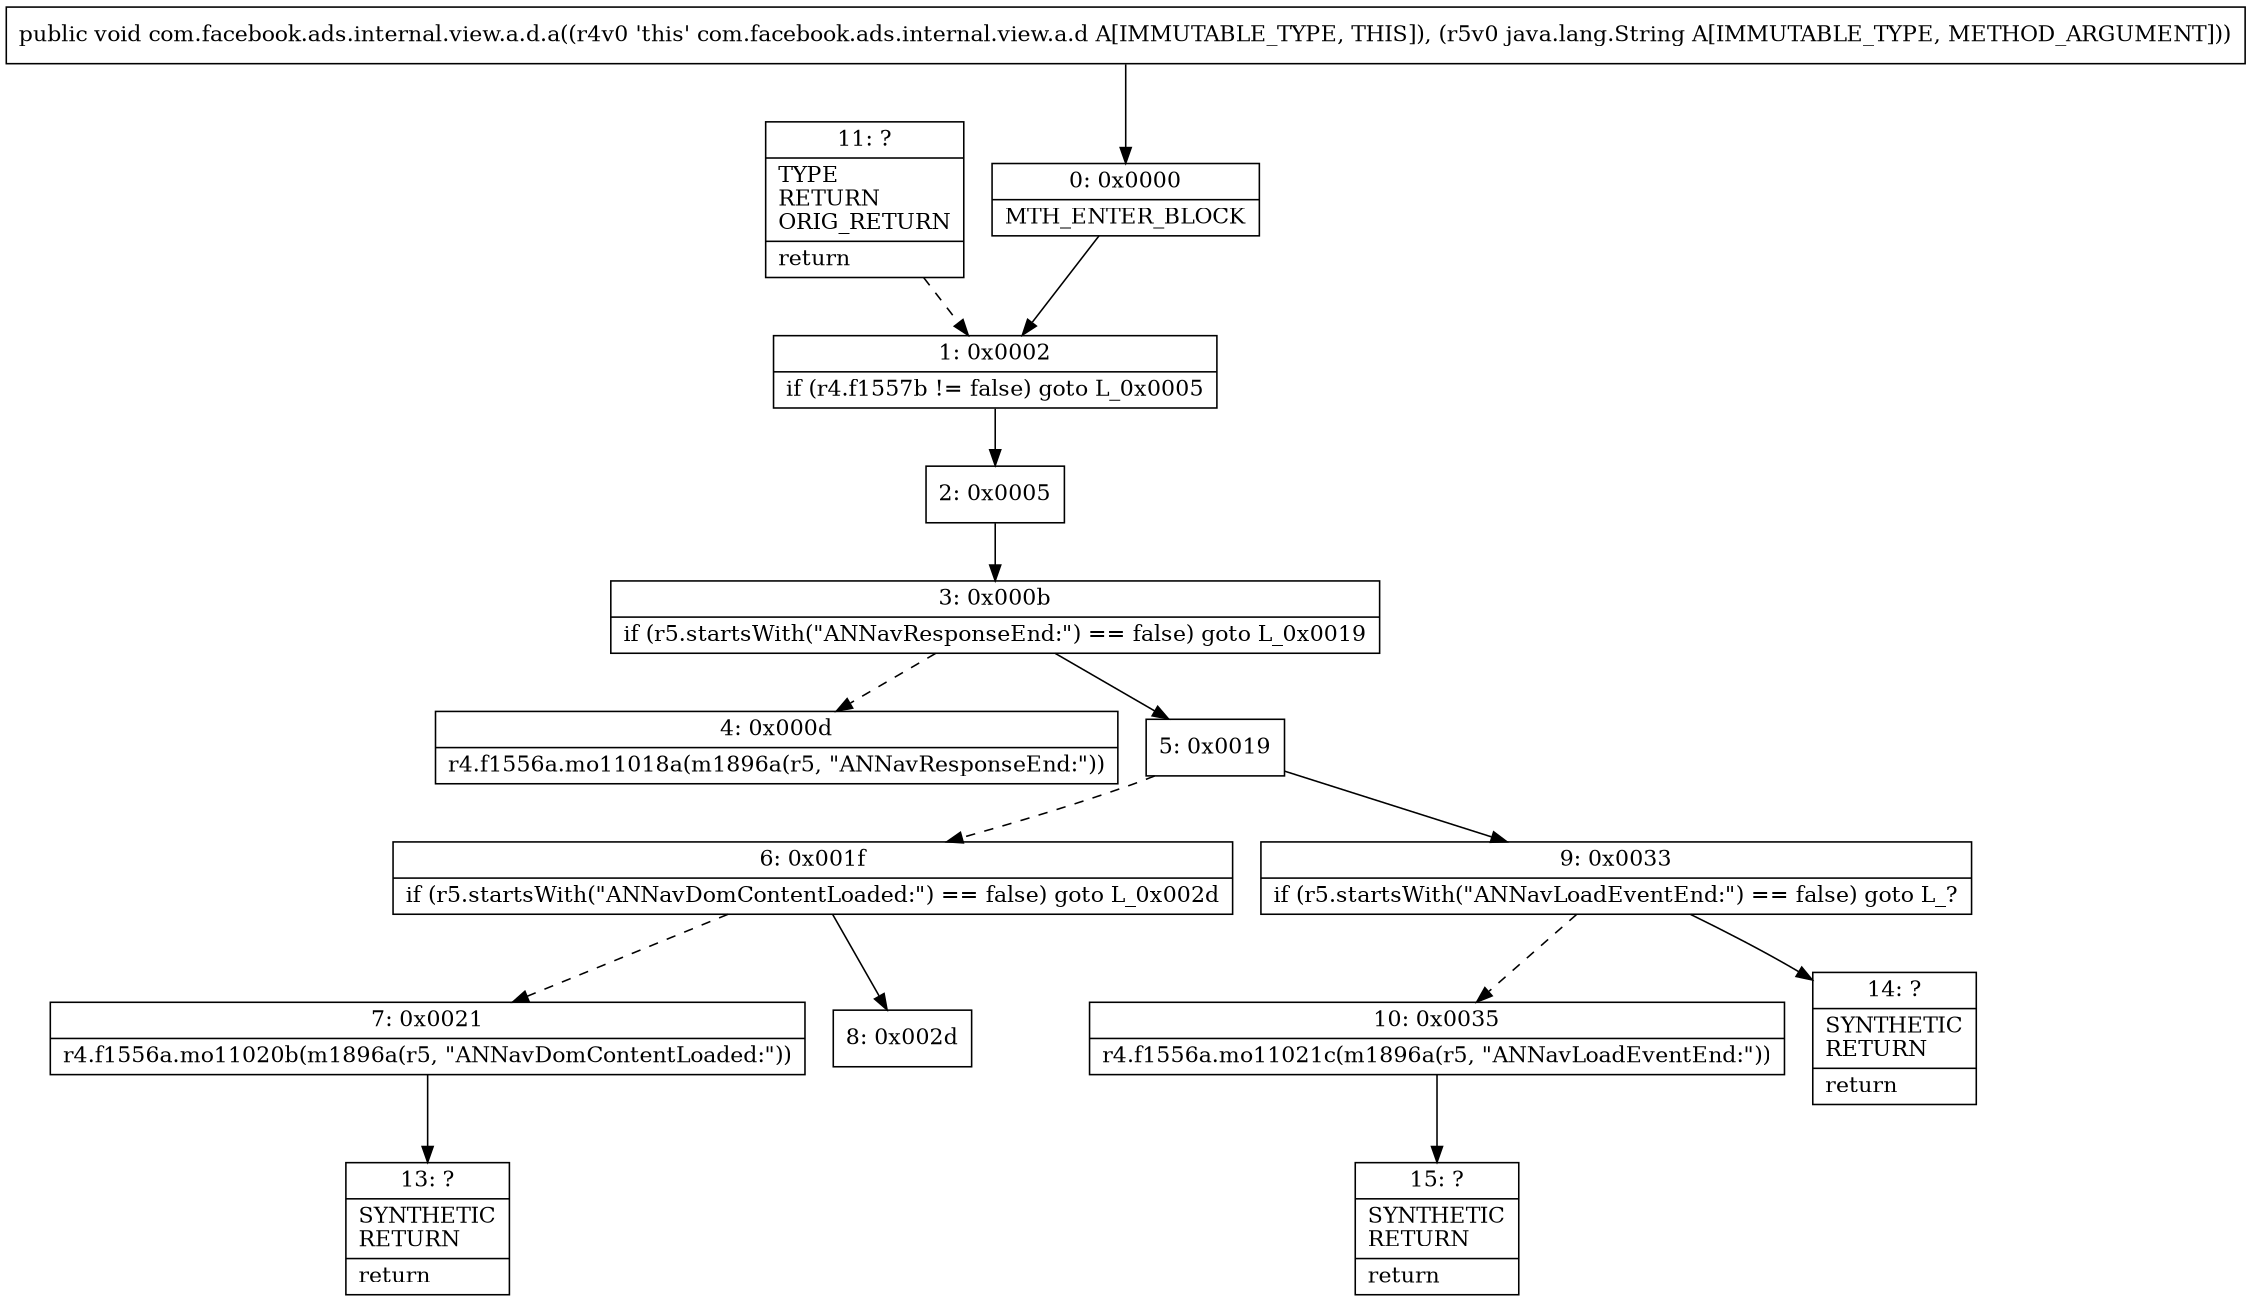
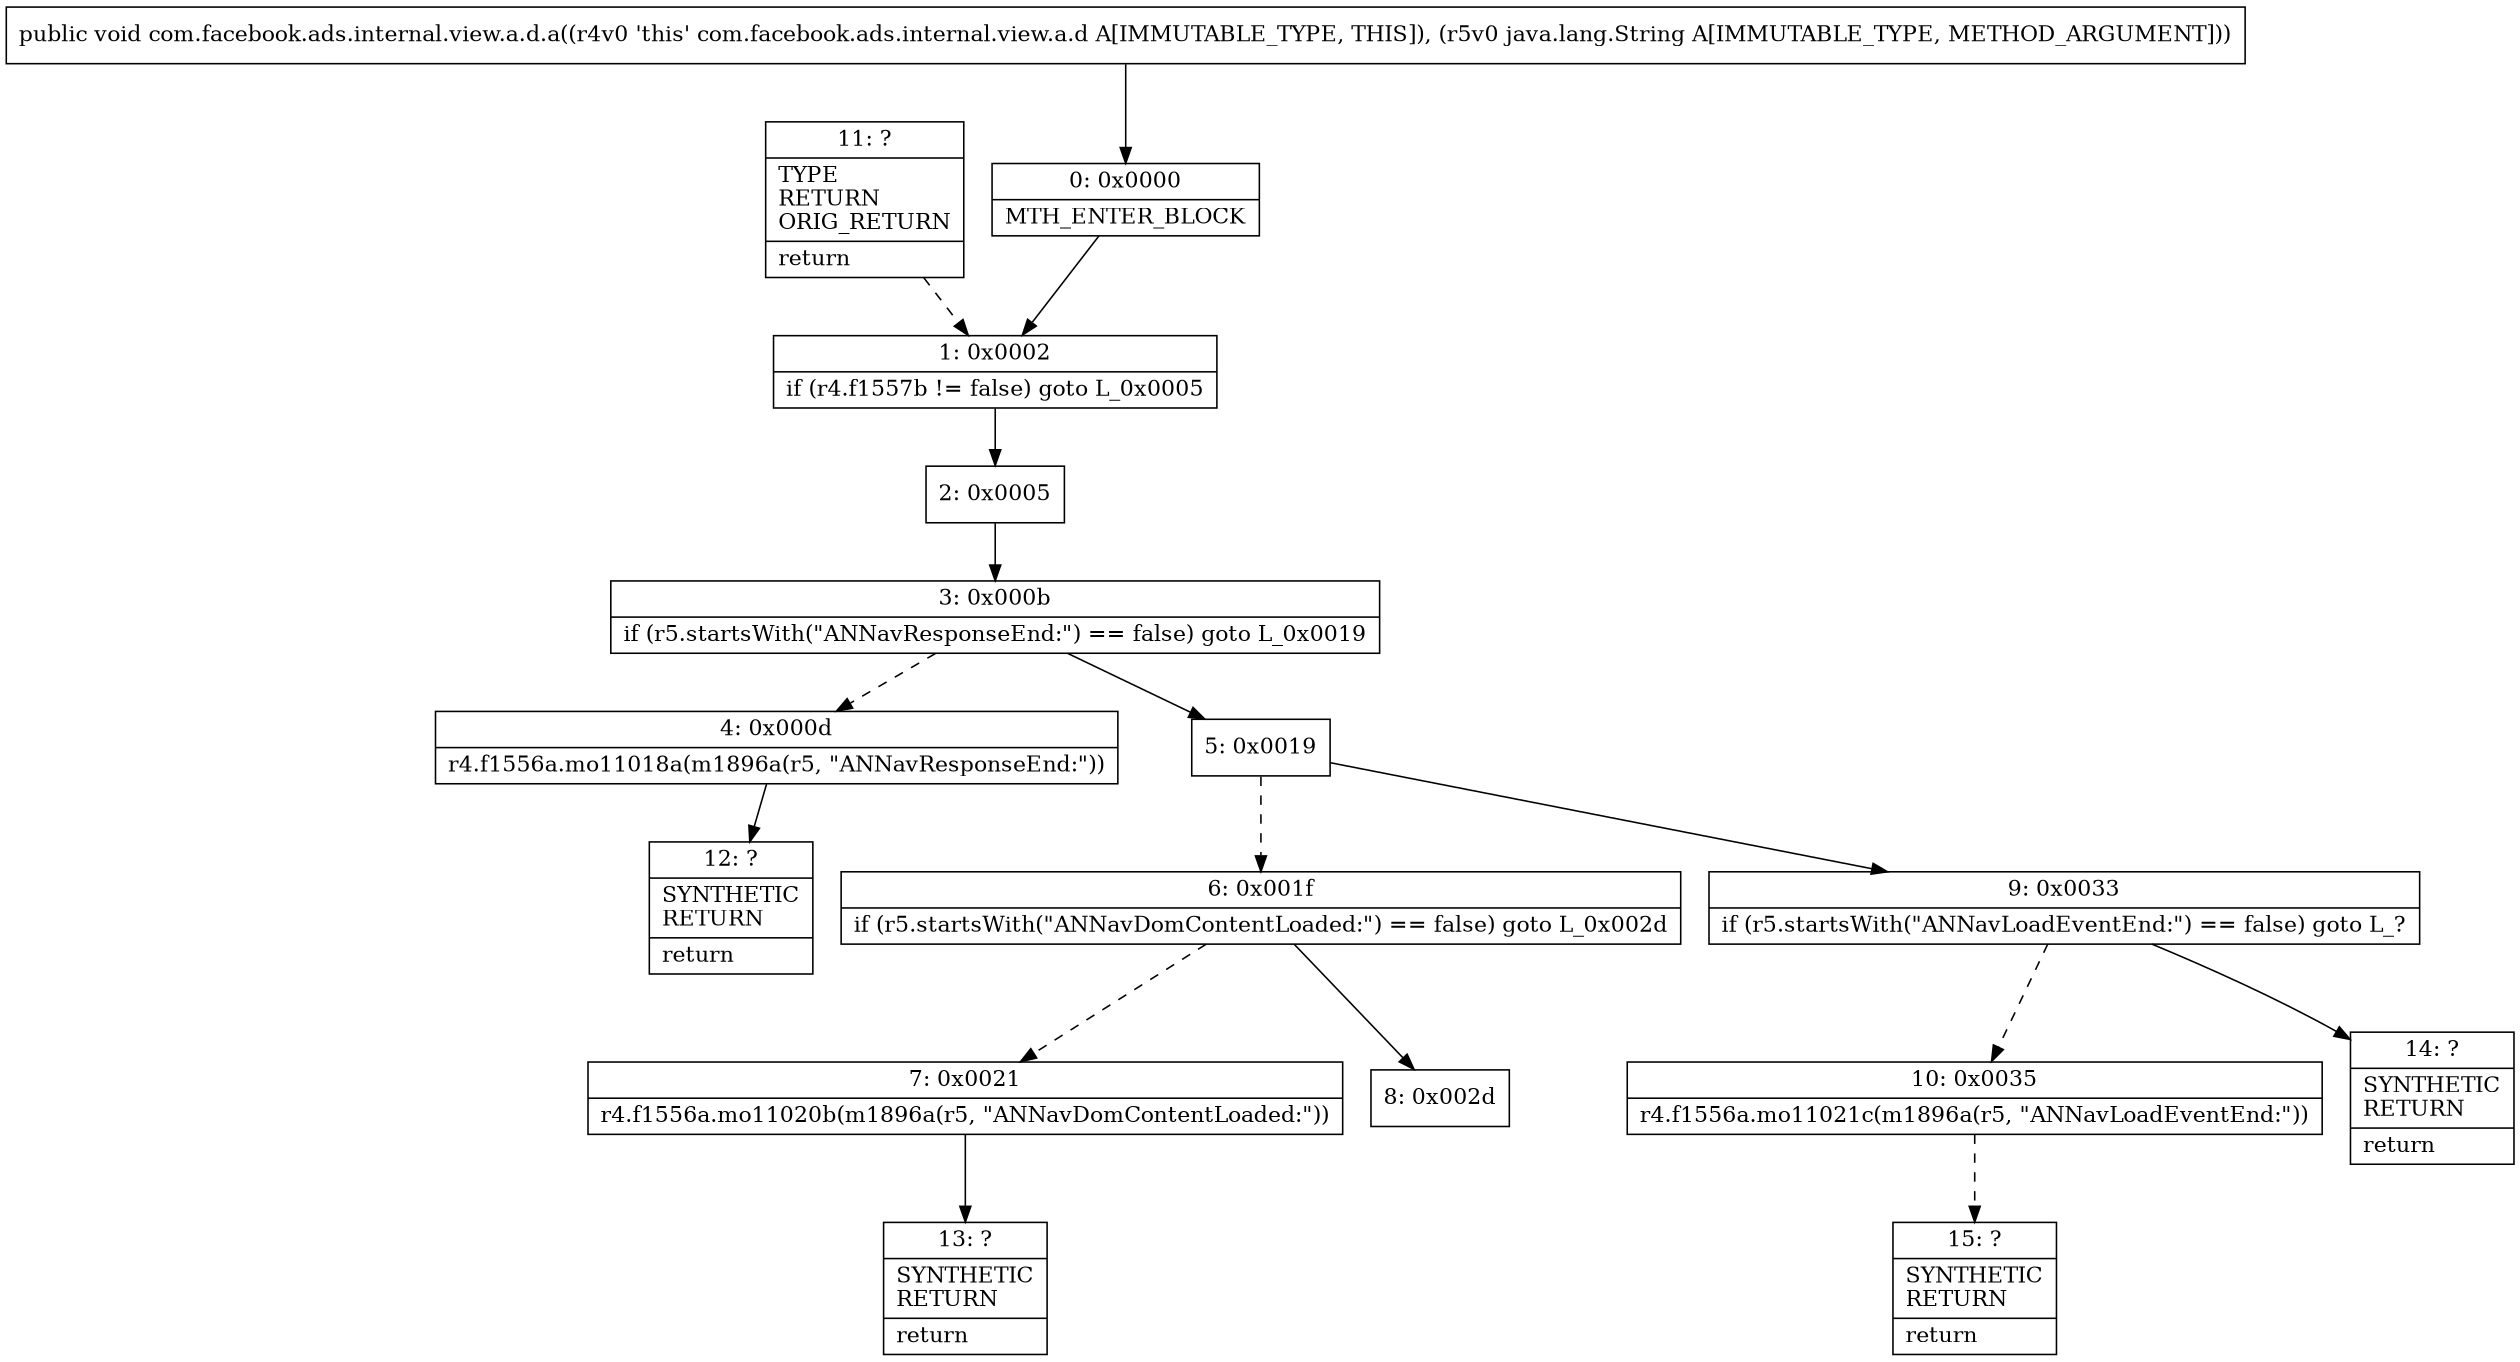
none -> (731, 908)
(1437, 1110) -> (1975, 1170)
